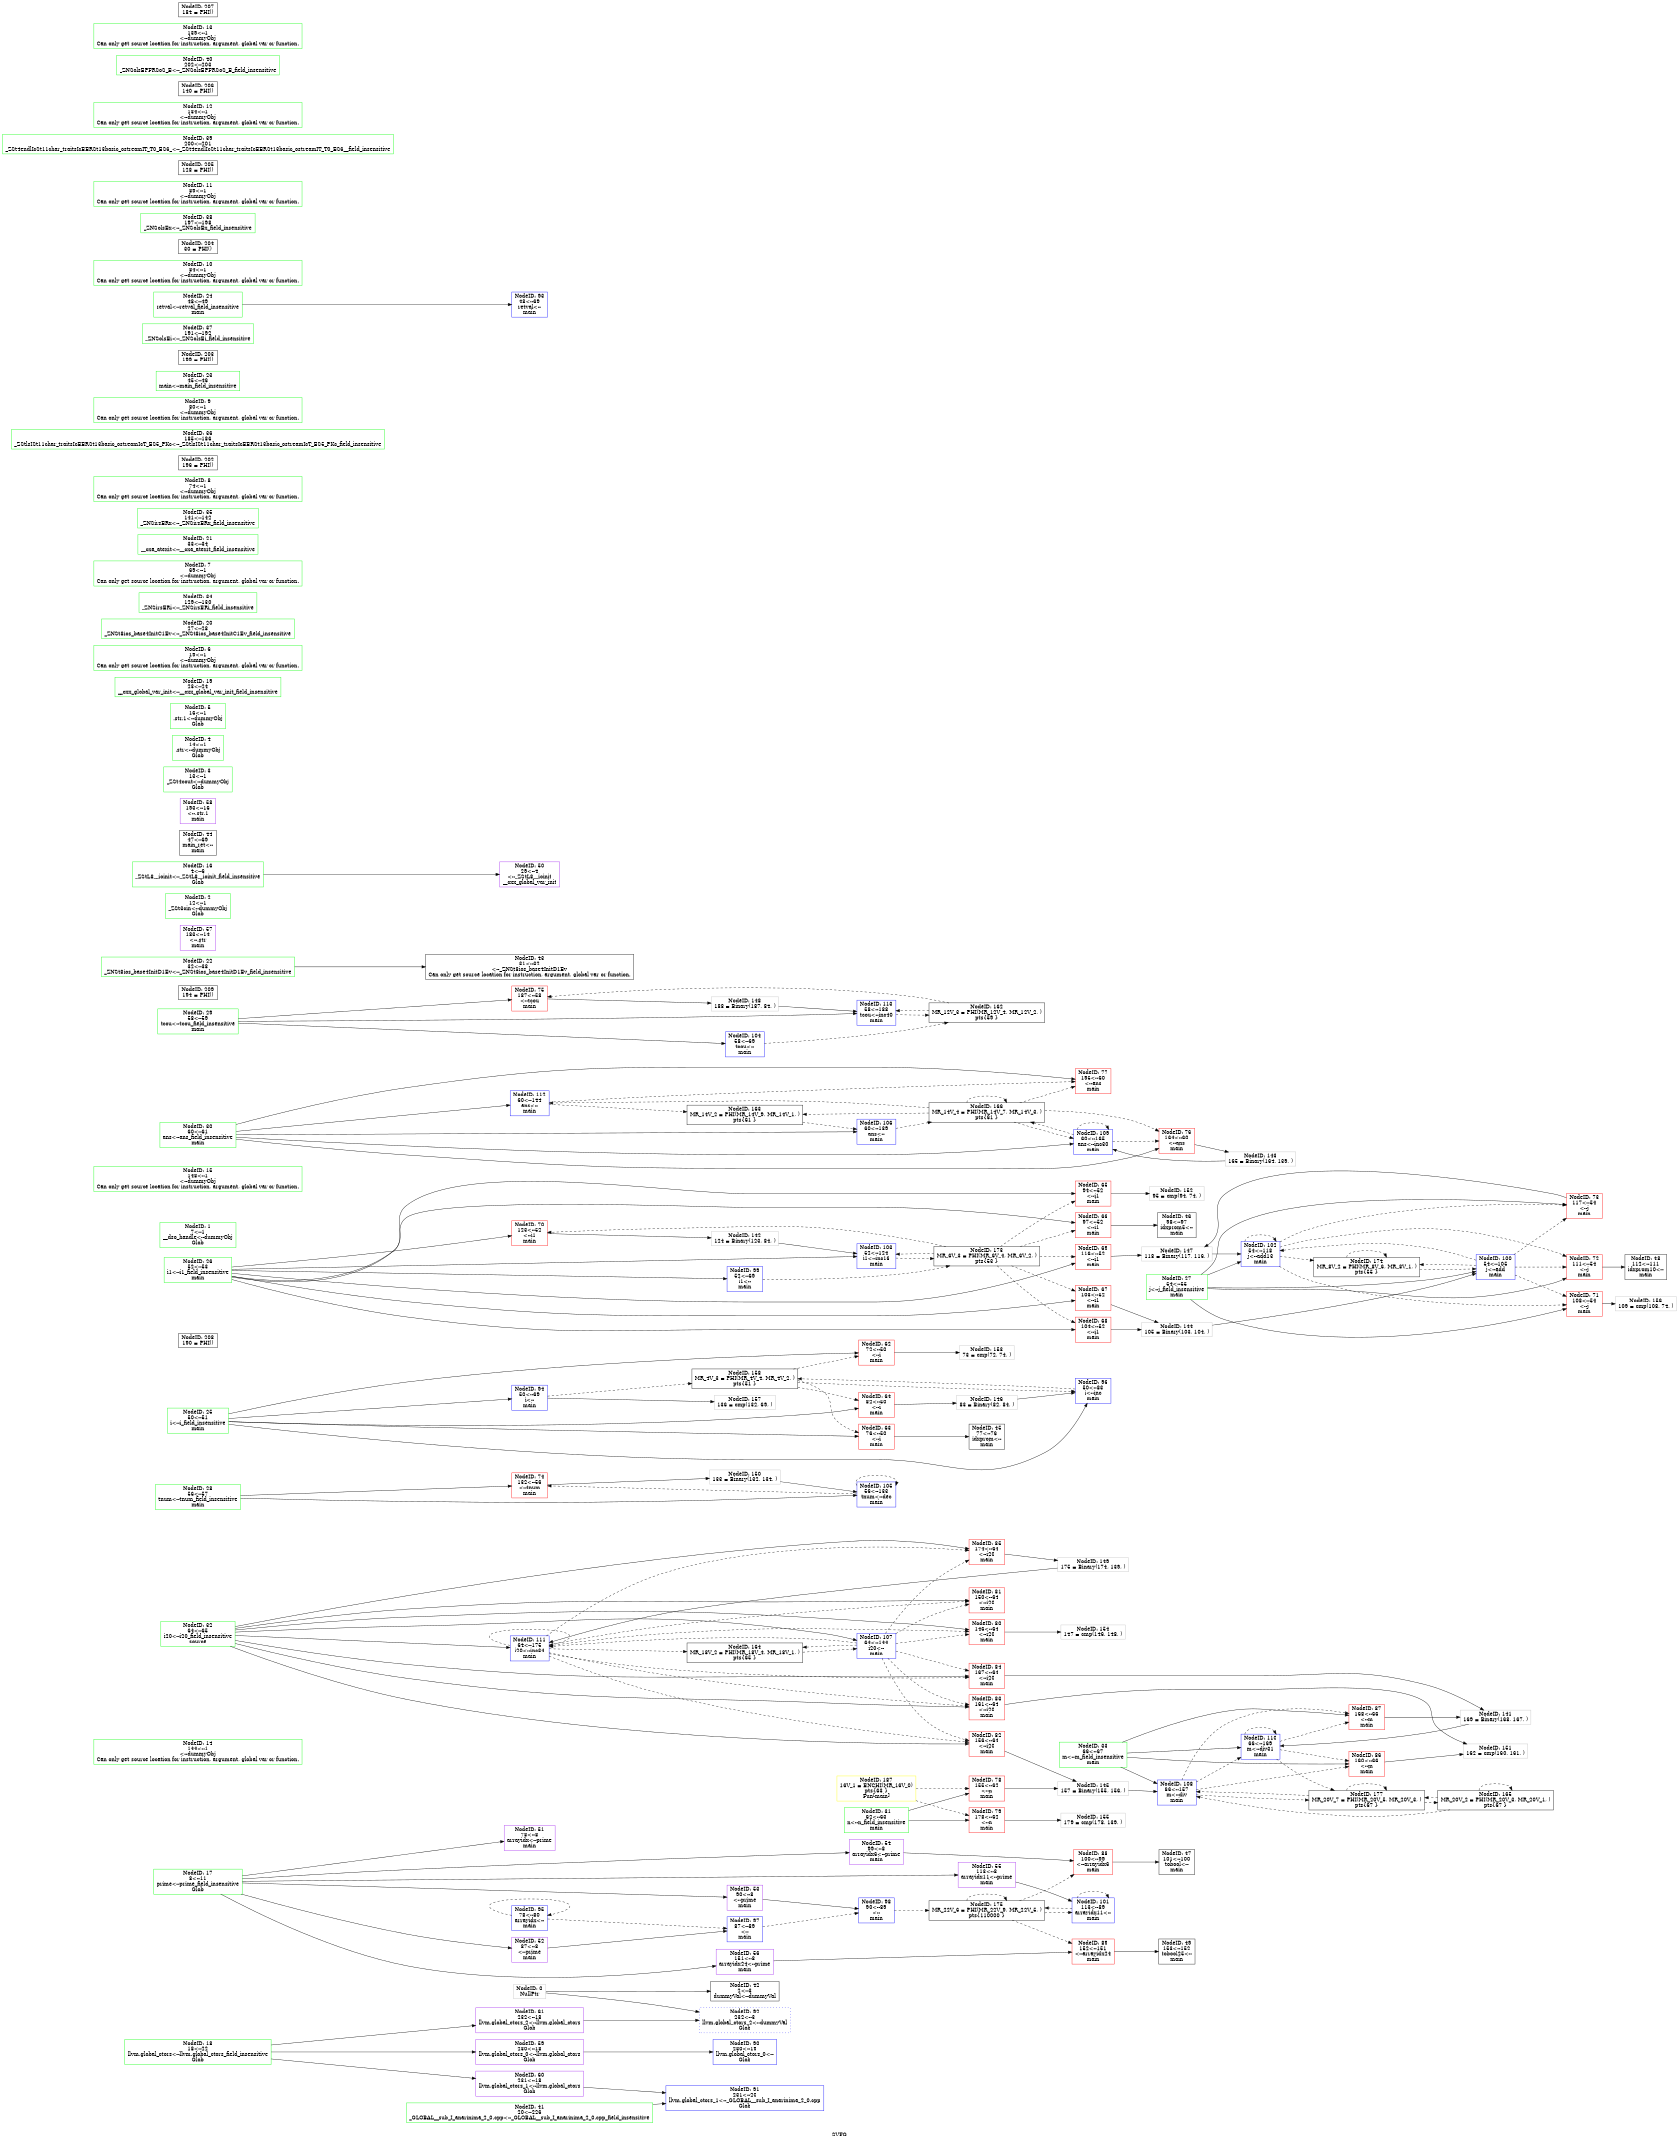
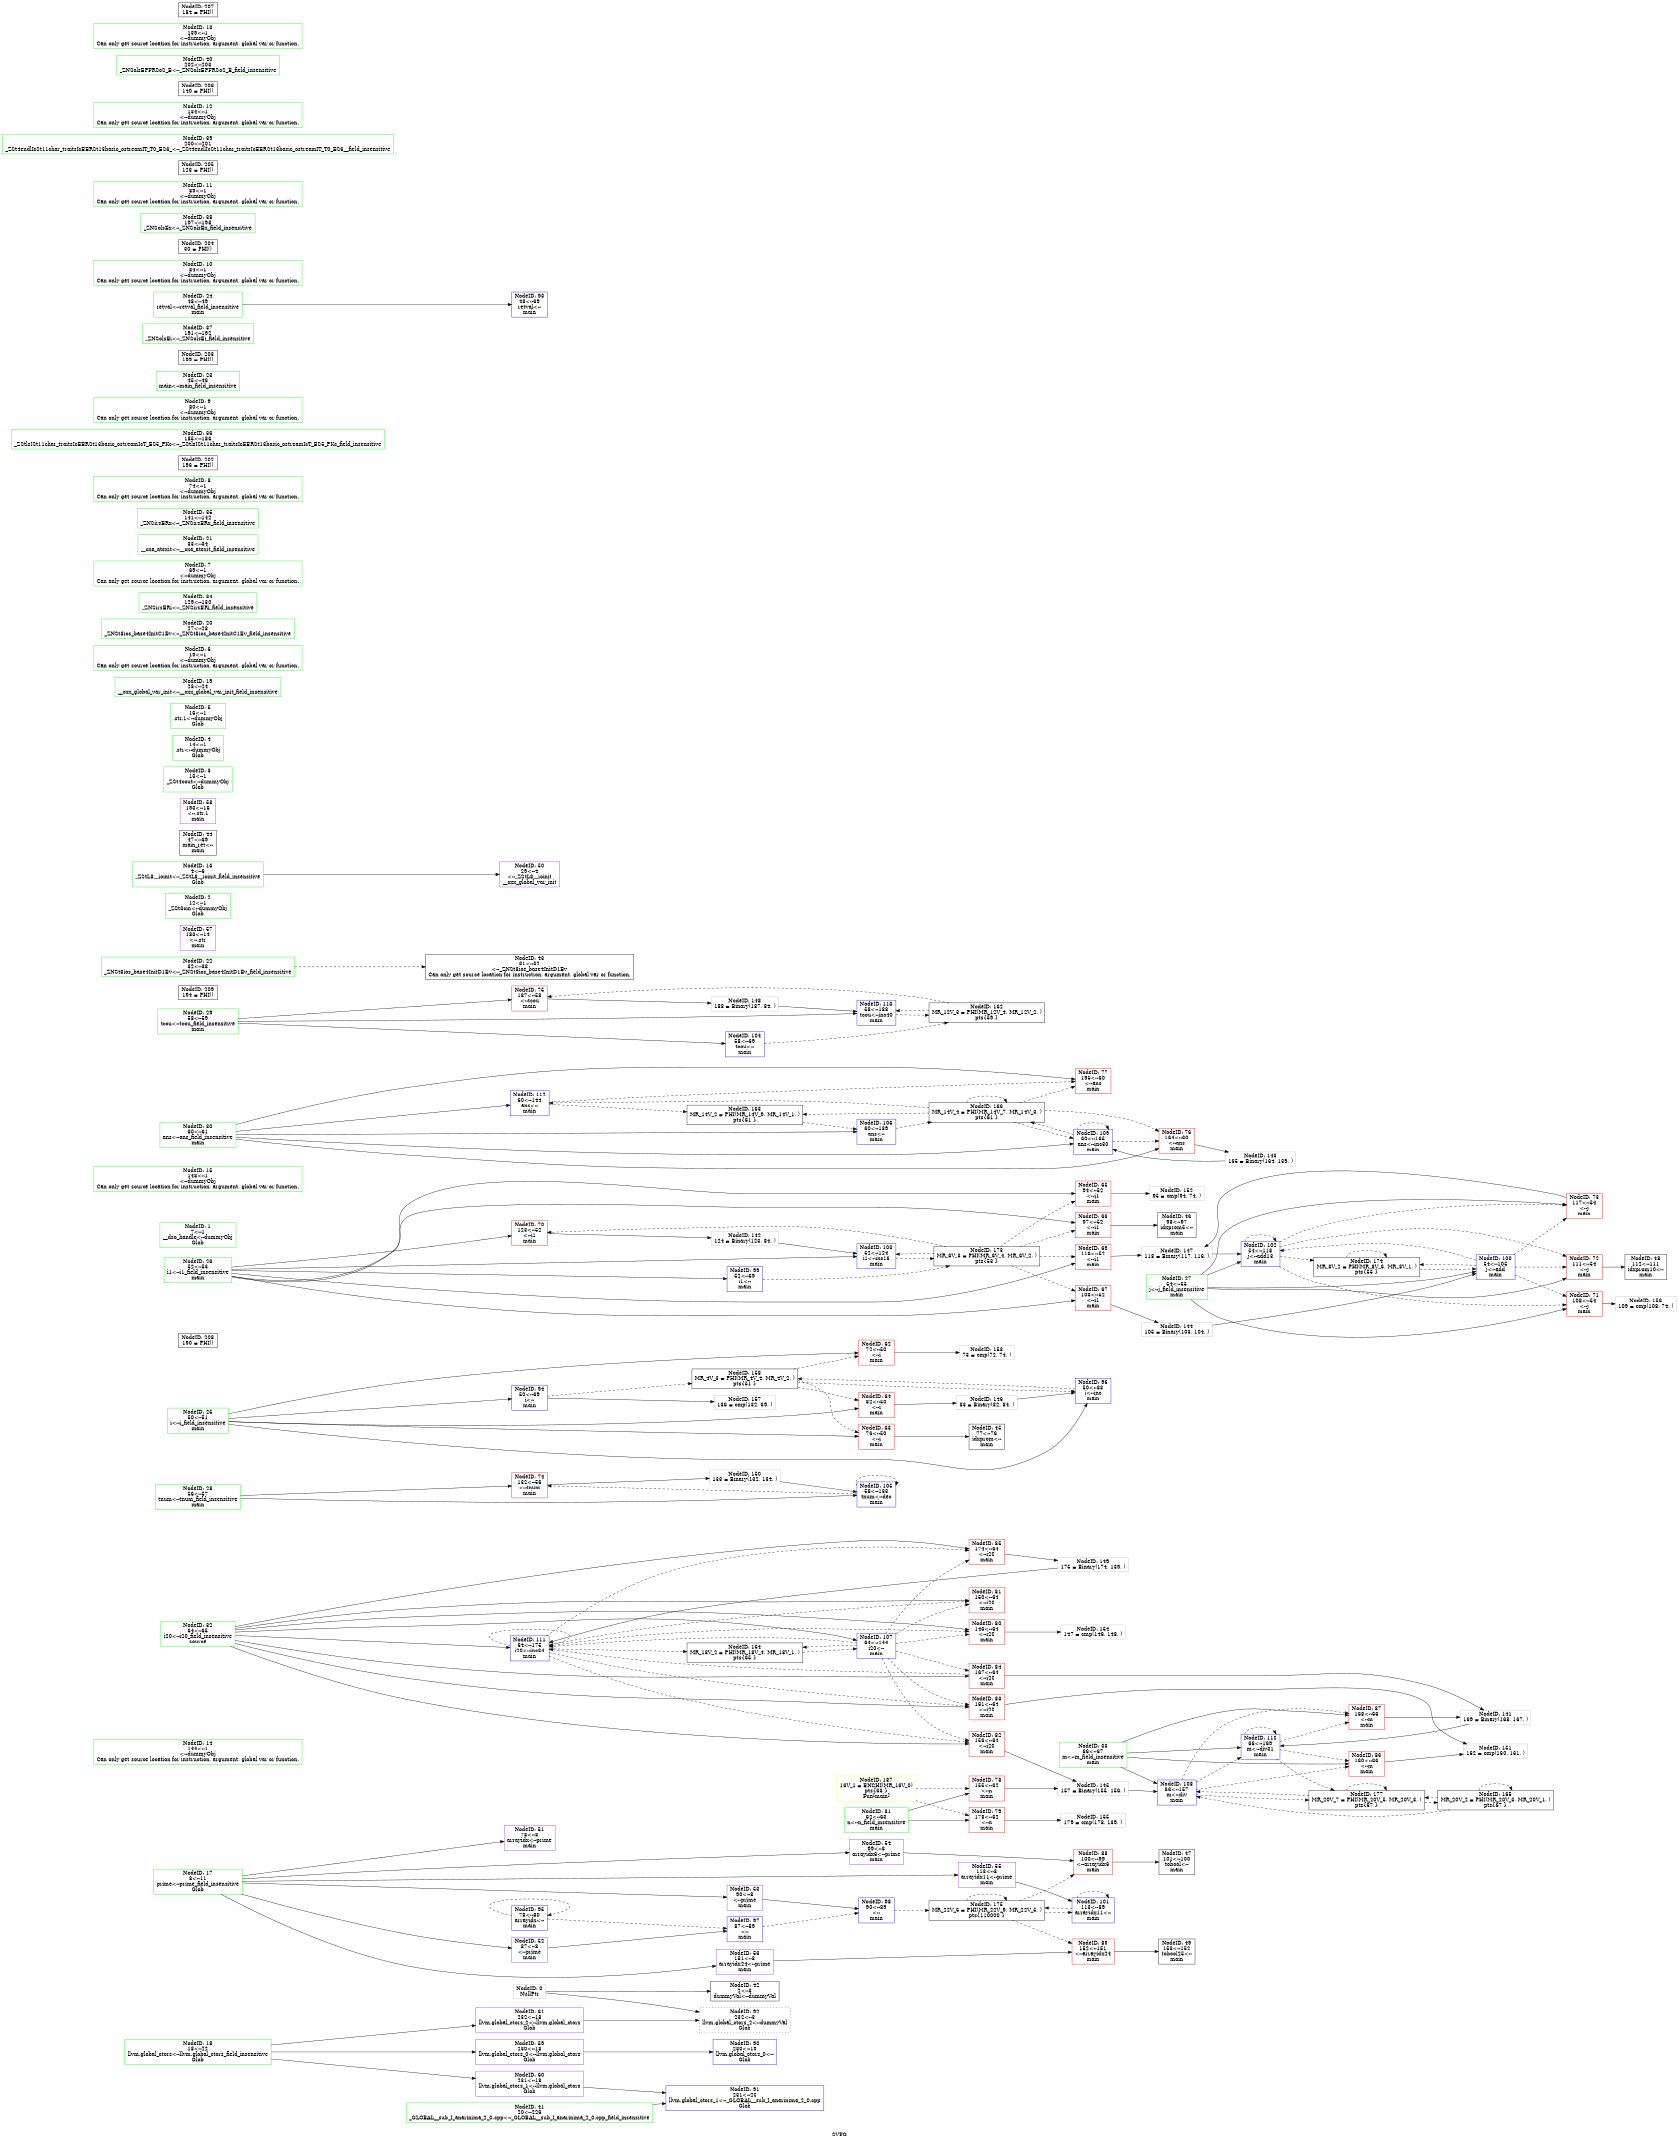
(358, 967) -> (358, 967)
(1093, 1330) -> none
(757, 1675) -> (760, 1668)
